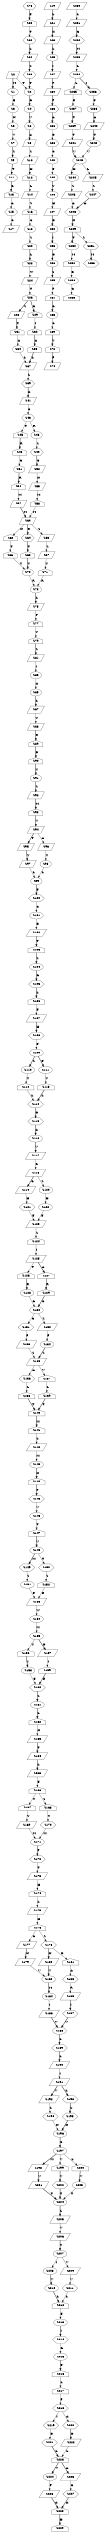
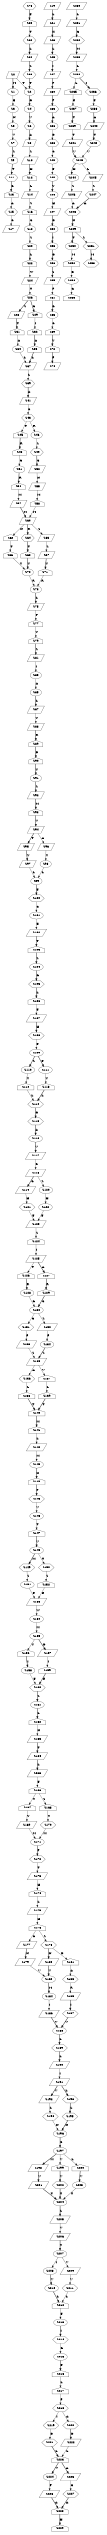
(46, 563) -> (46, 563)
